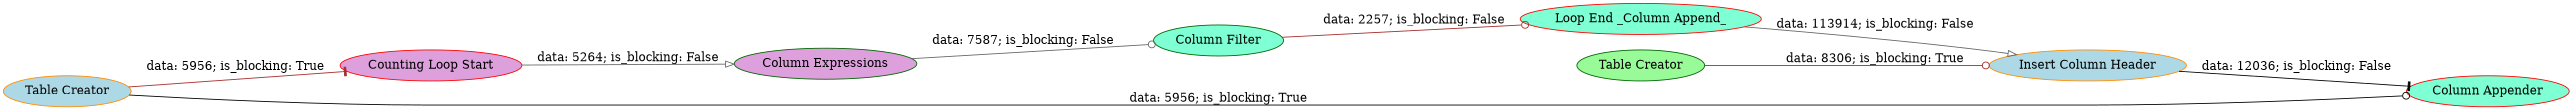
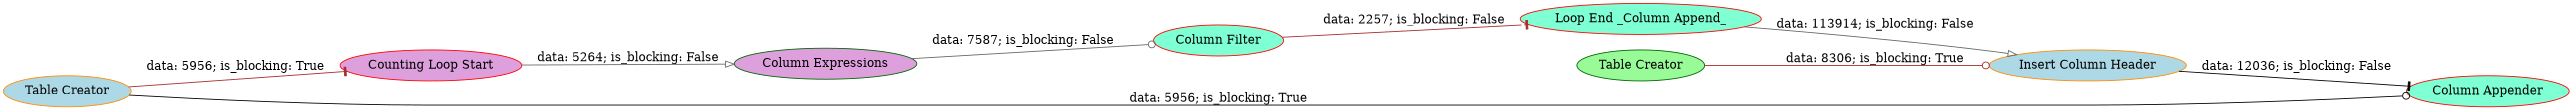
(1402, 31) -> (1402, 31)
(1219, 40) -> (1219, 40)
